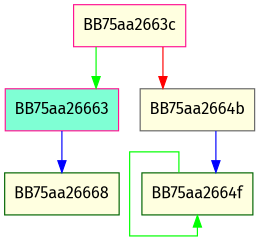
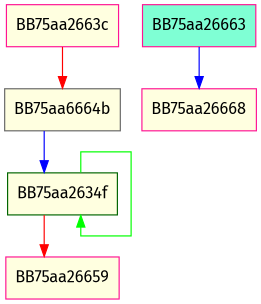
(96, 62) -> none
(197, 110) -> (62, 110)
(62, 194) -> (199, 110)
(197, 194) -> (62, 194)
none -> (62, 278)
